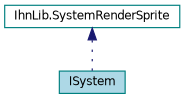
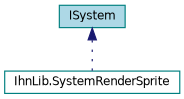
(92, 55) -> (92, 55)
